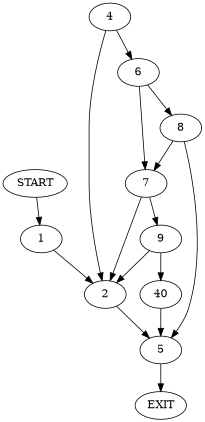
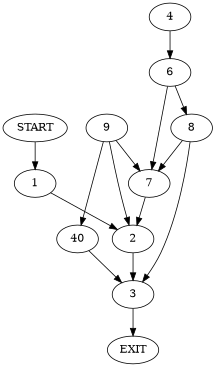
(89, 151) -> none
(152, 207) -> (126, 153)
(161, 350) -> (133, 294)
